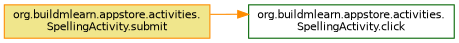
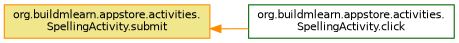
(224, 14) -> (235, 29)
